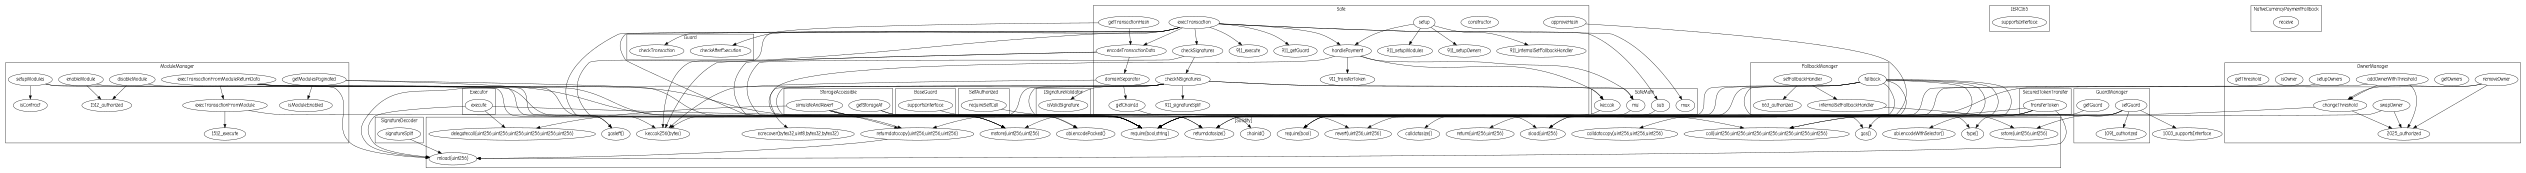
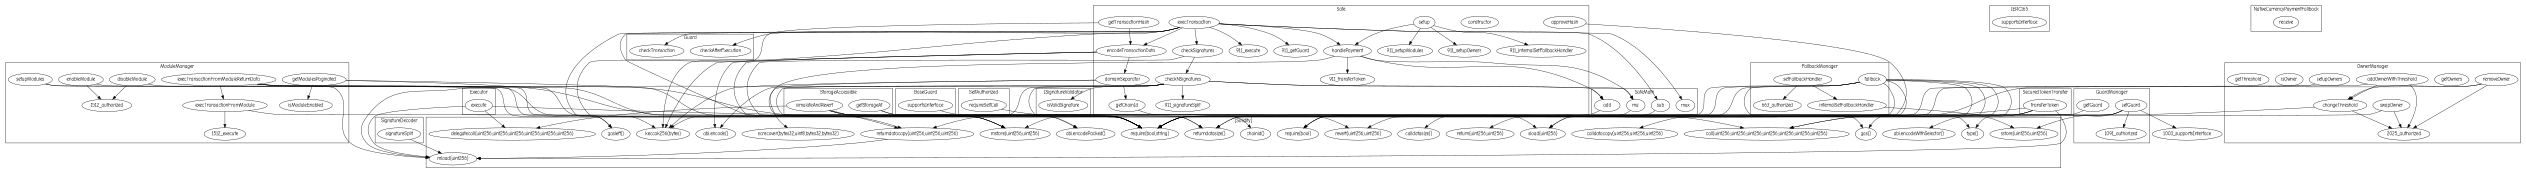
(30, 105) -> none
(1607, 105) -> (1607, 105)
none -> (716, 134)
